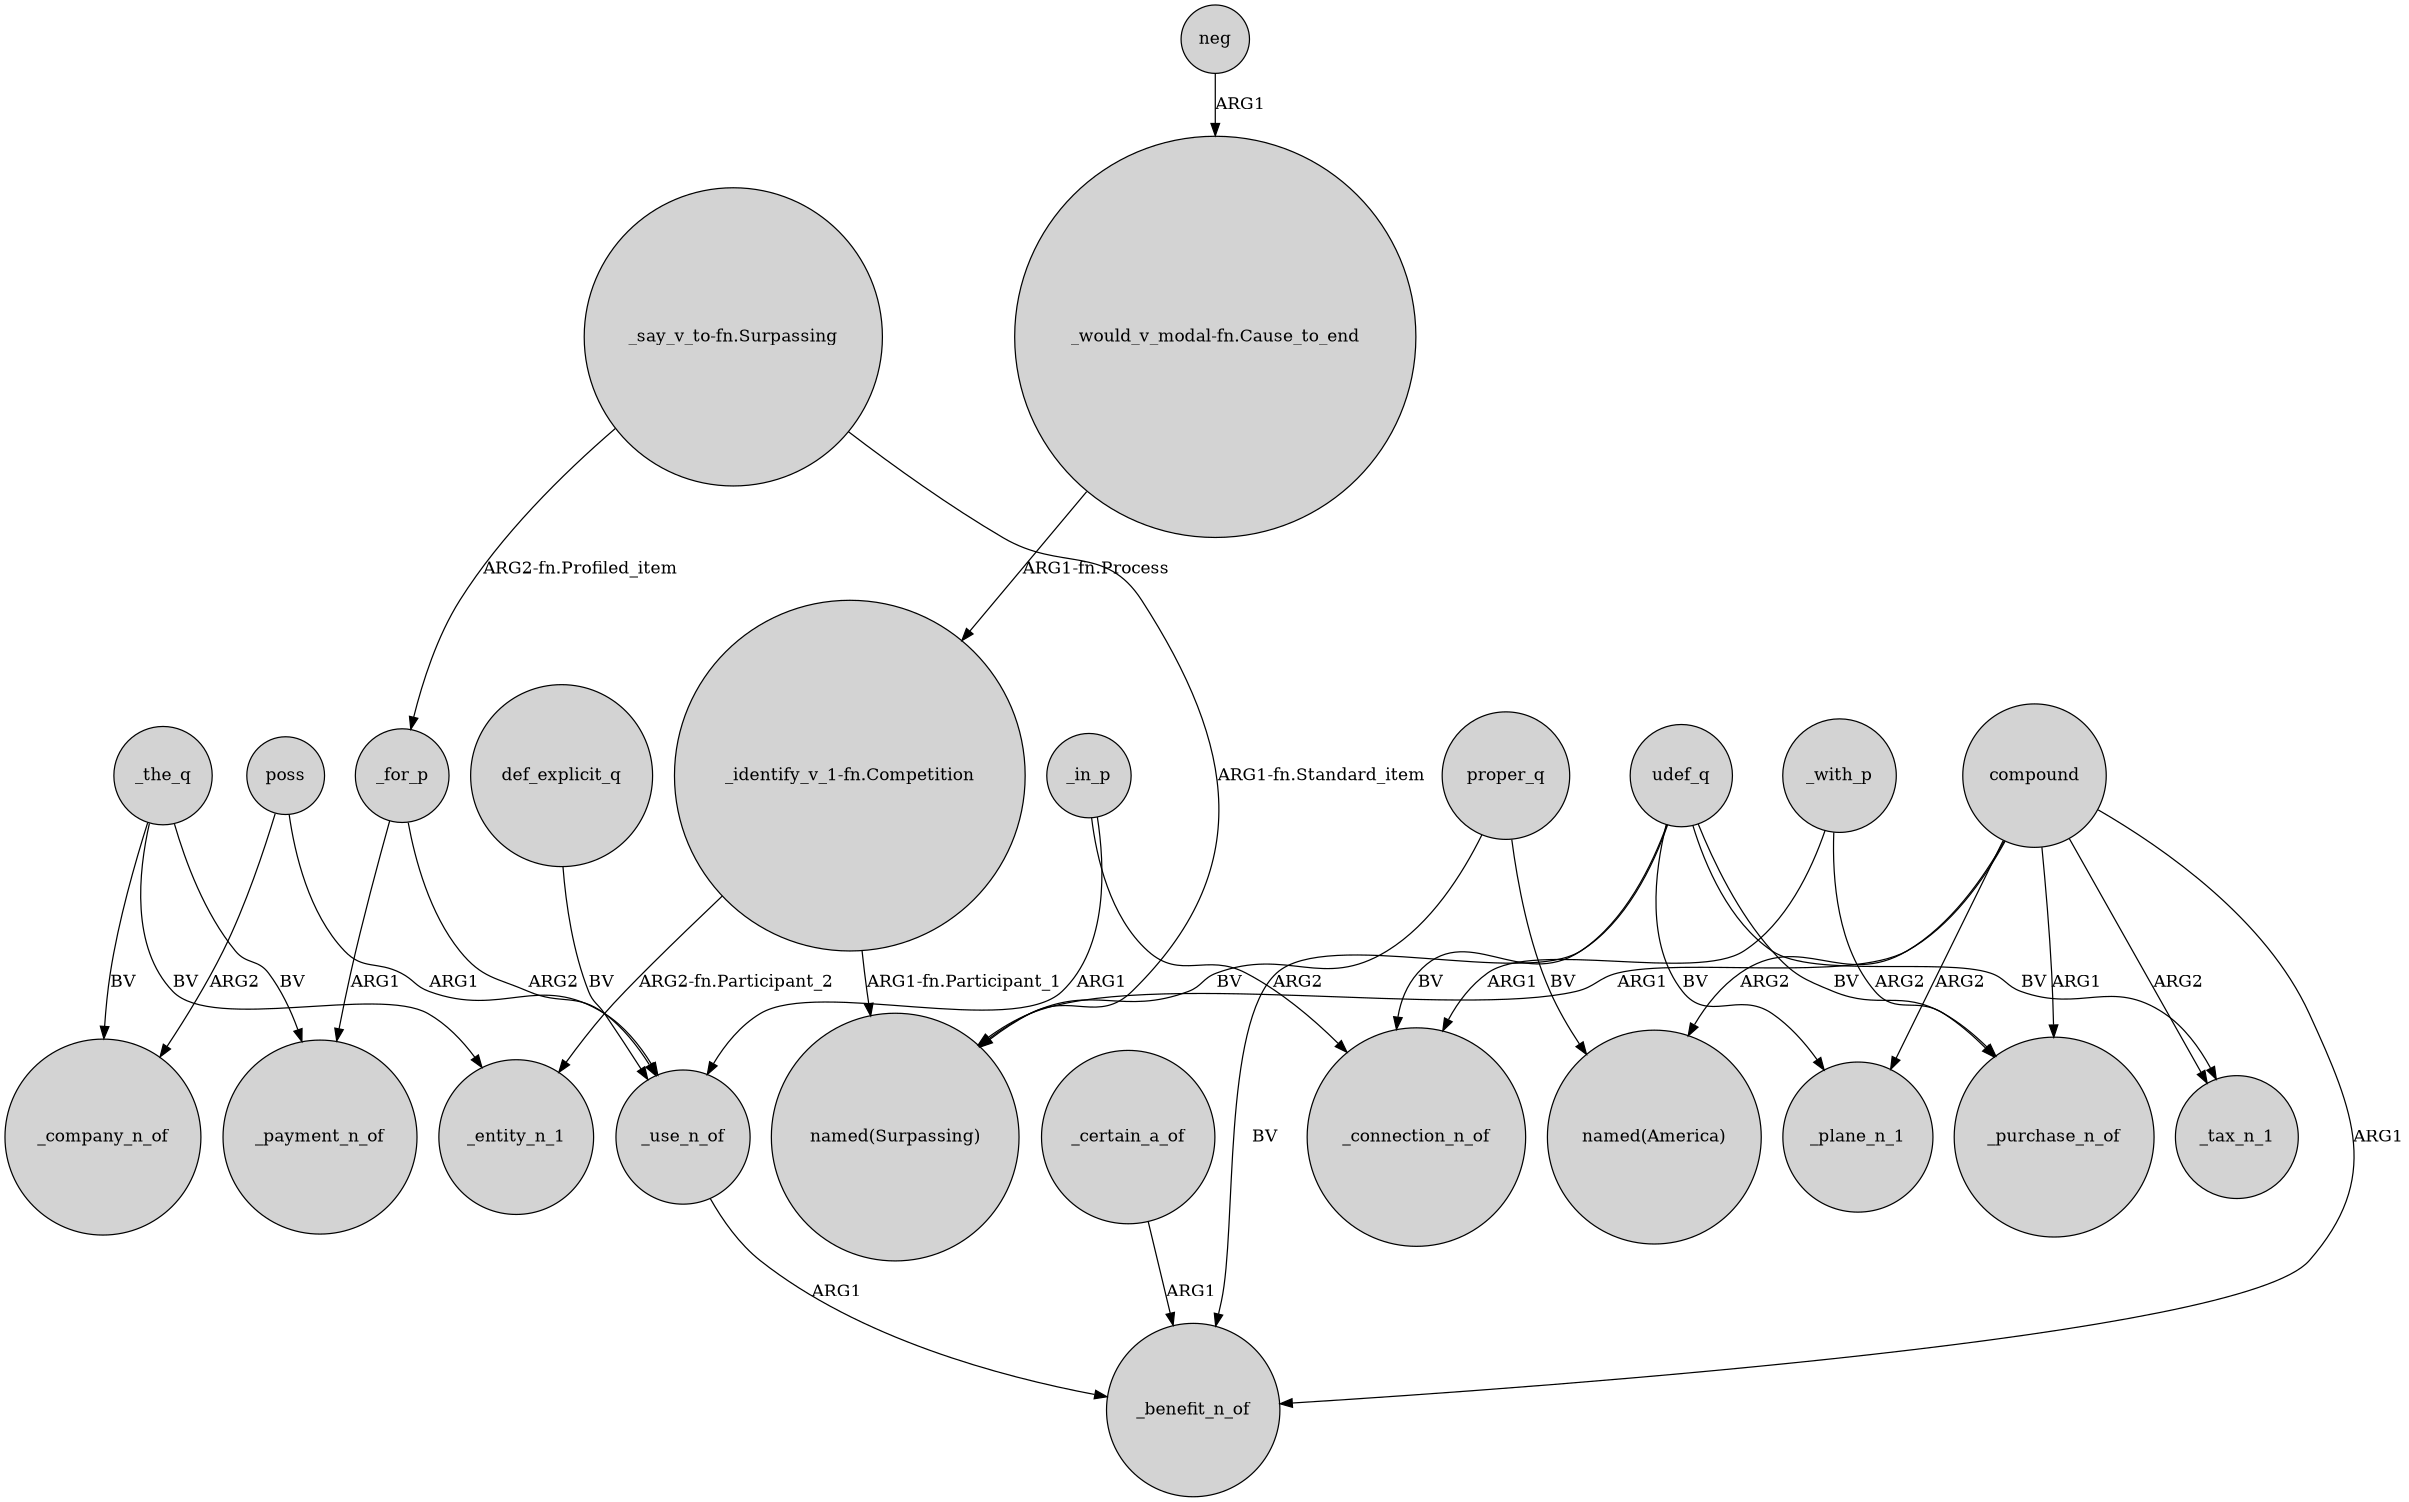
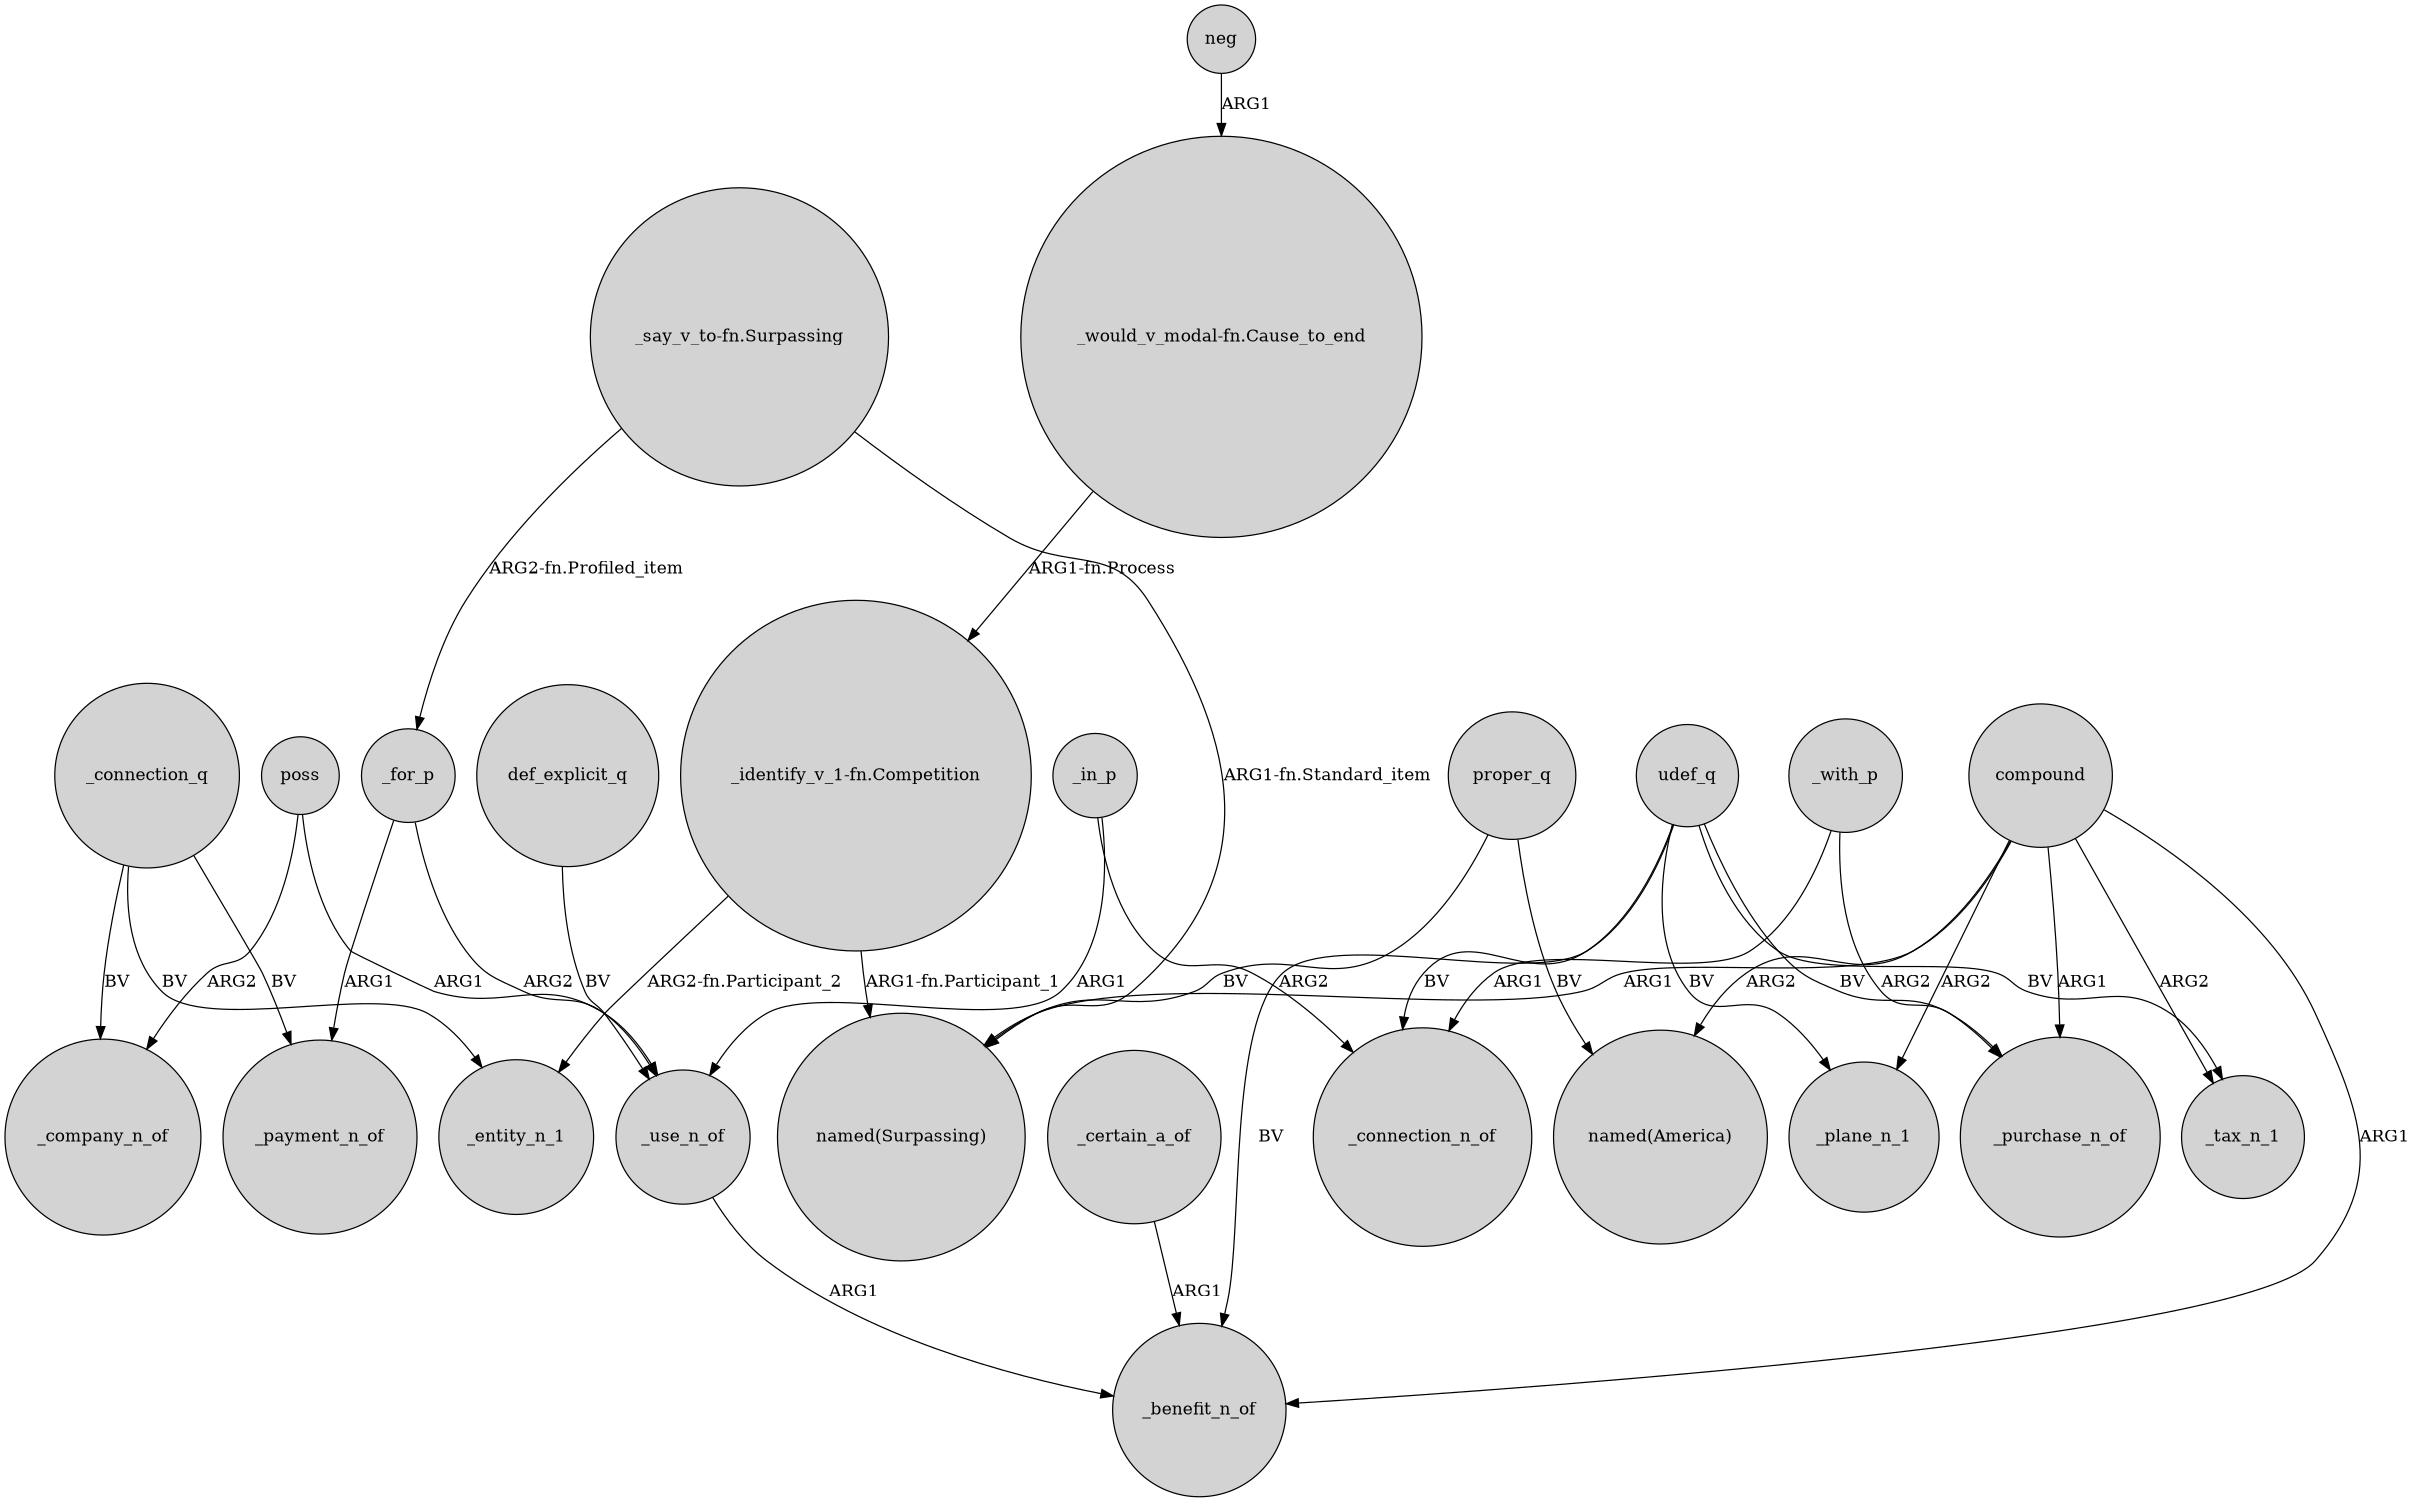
(163, 776) -> (147, 776)
